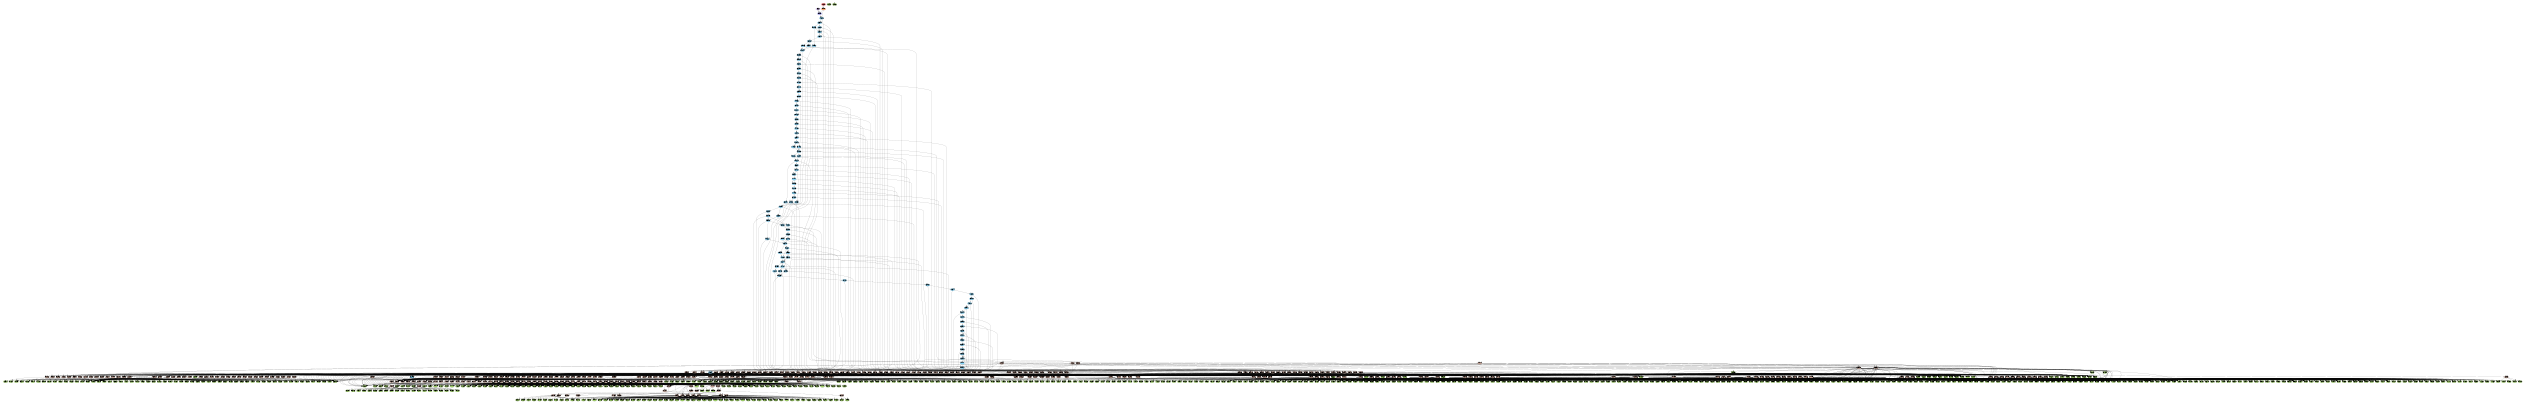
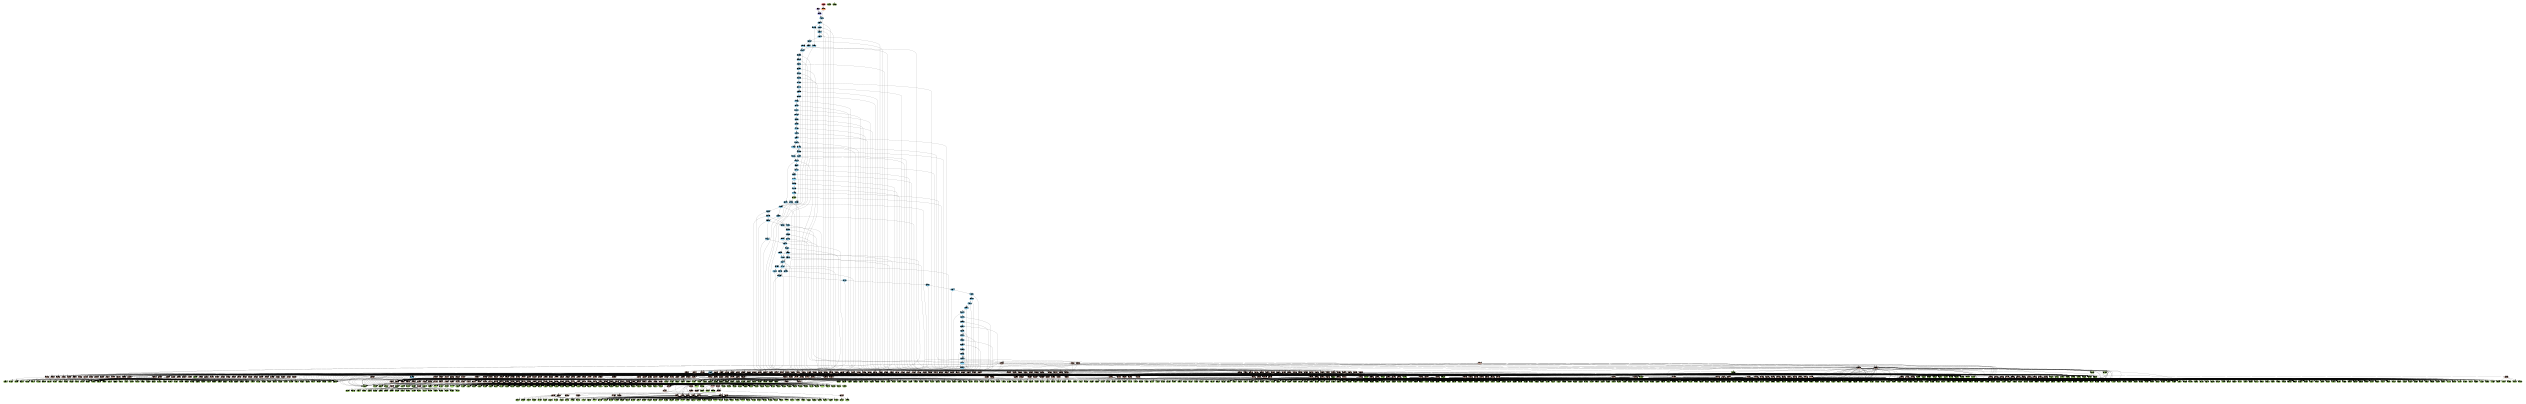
(794, 198) -> (794, 198)
